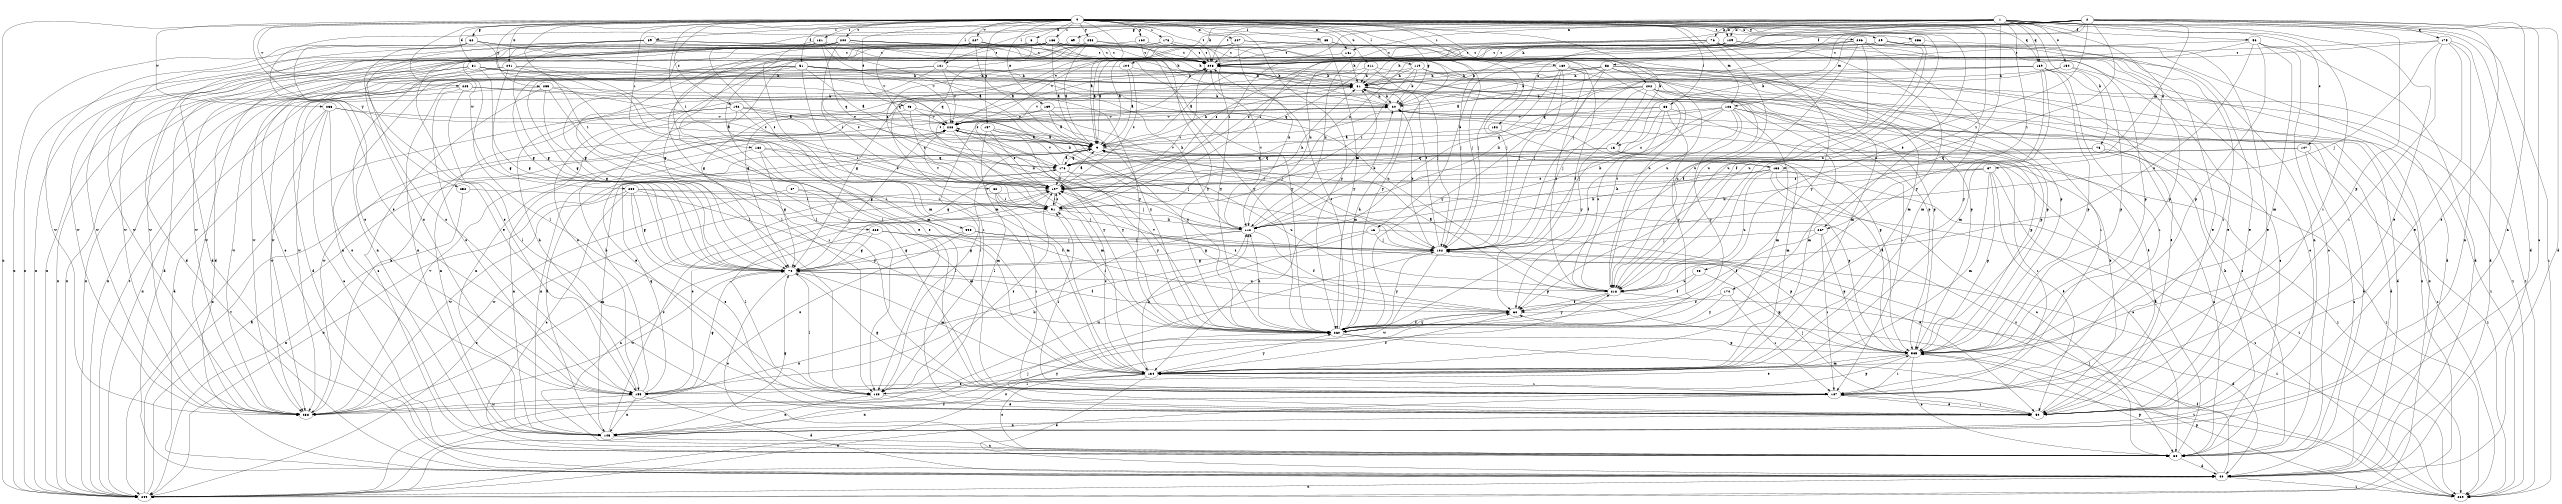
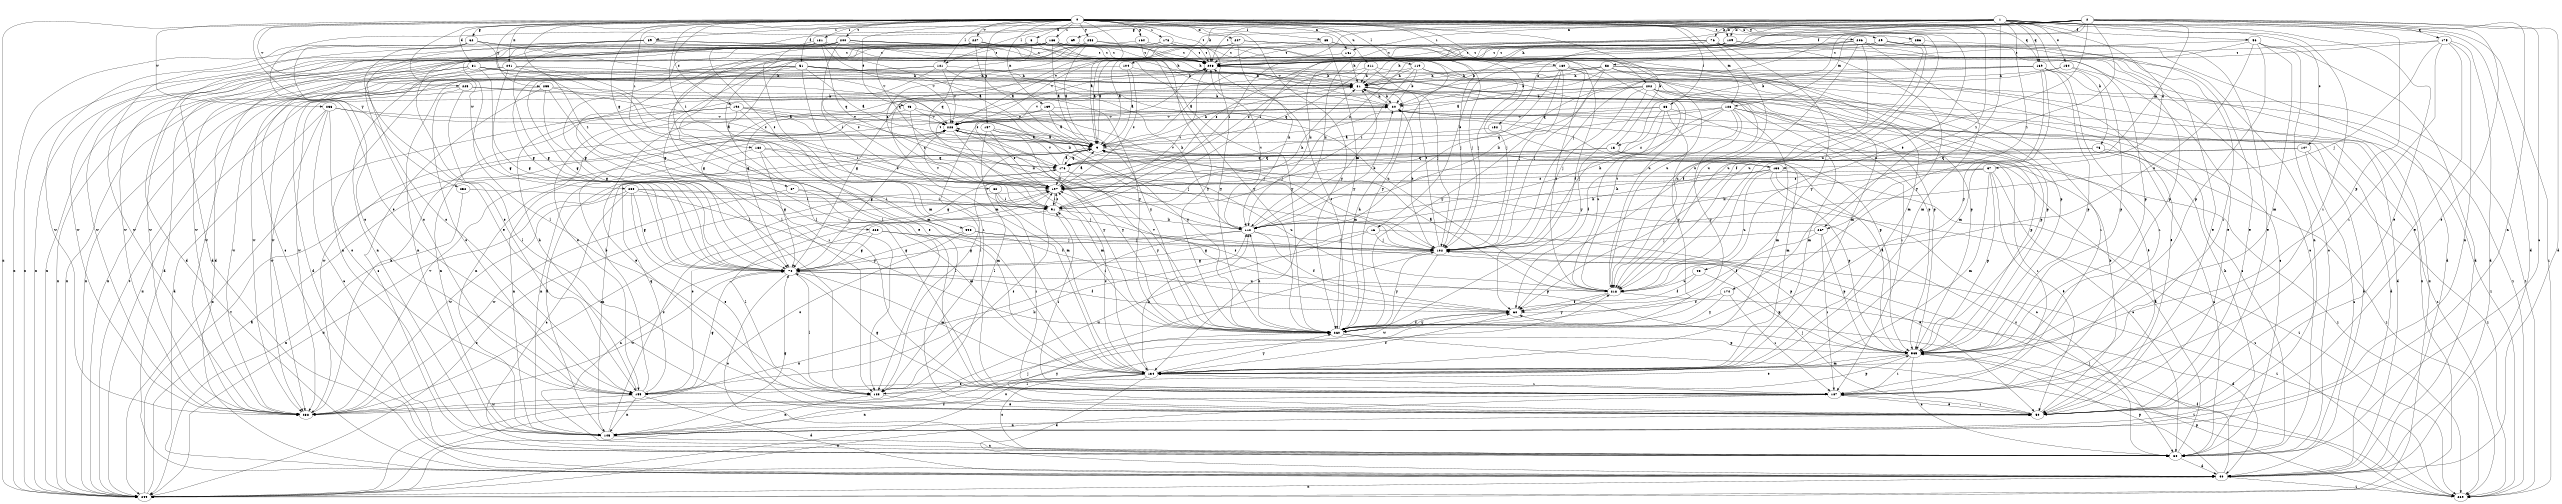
(1346, 29) -> (616, 105)
(1280, 76) -> (1280, 76)
(1156, 215) -> (1347, 243)
